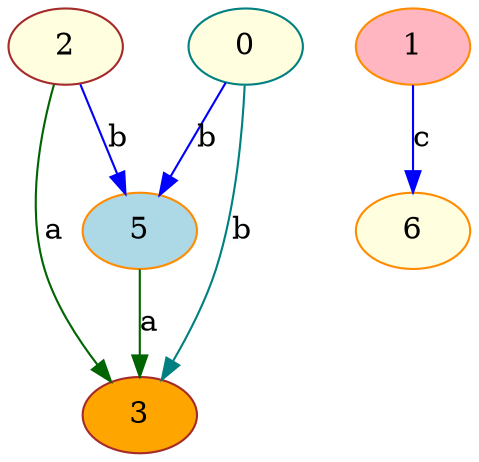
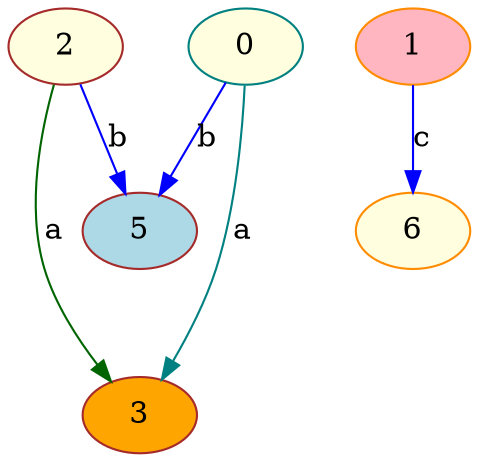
(140, 231) -> (140, 231)
(243, 231) -> (243, 231)
(140, 312) -> none
